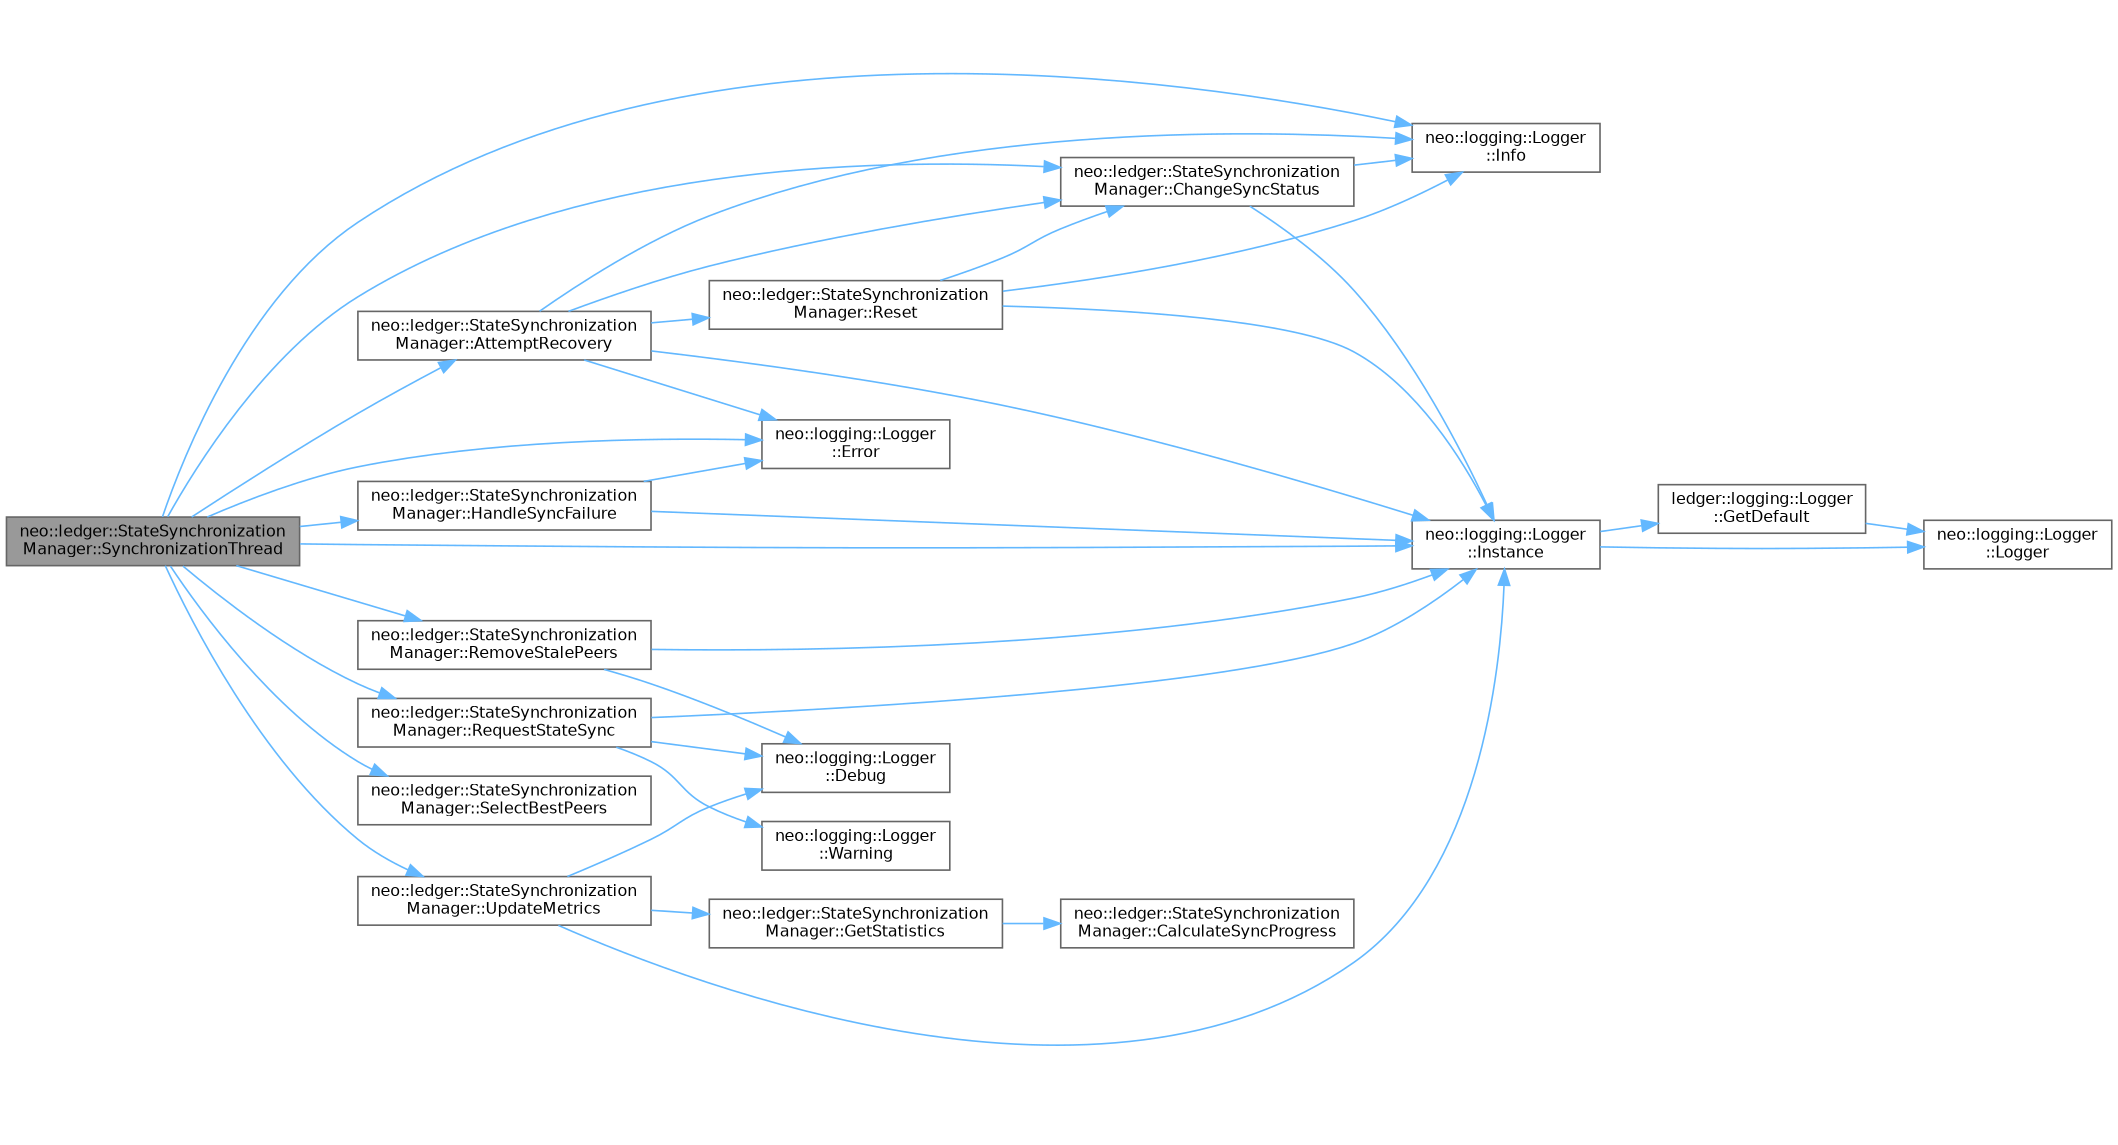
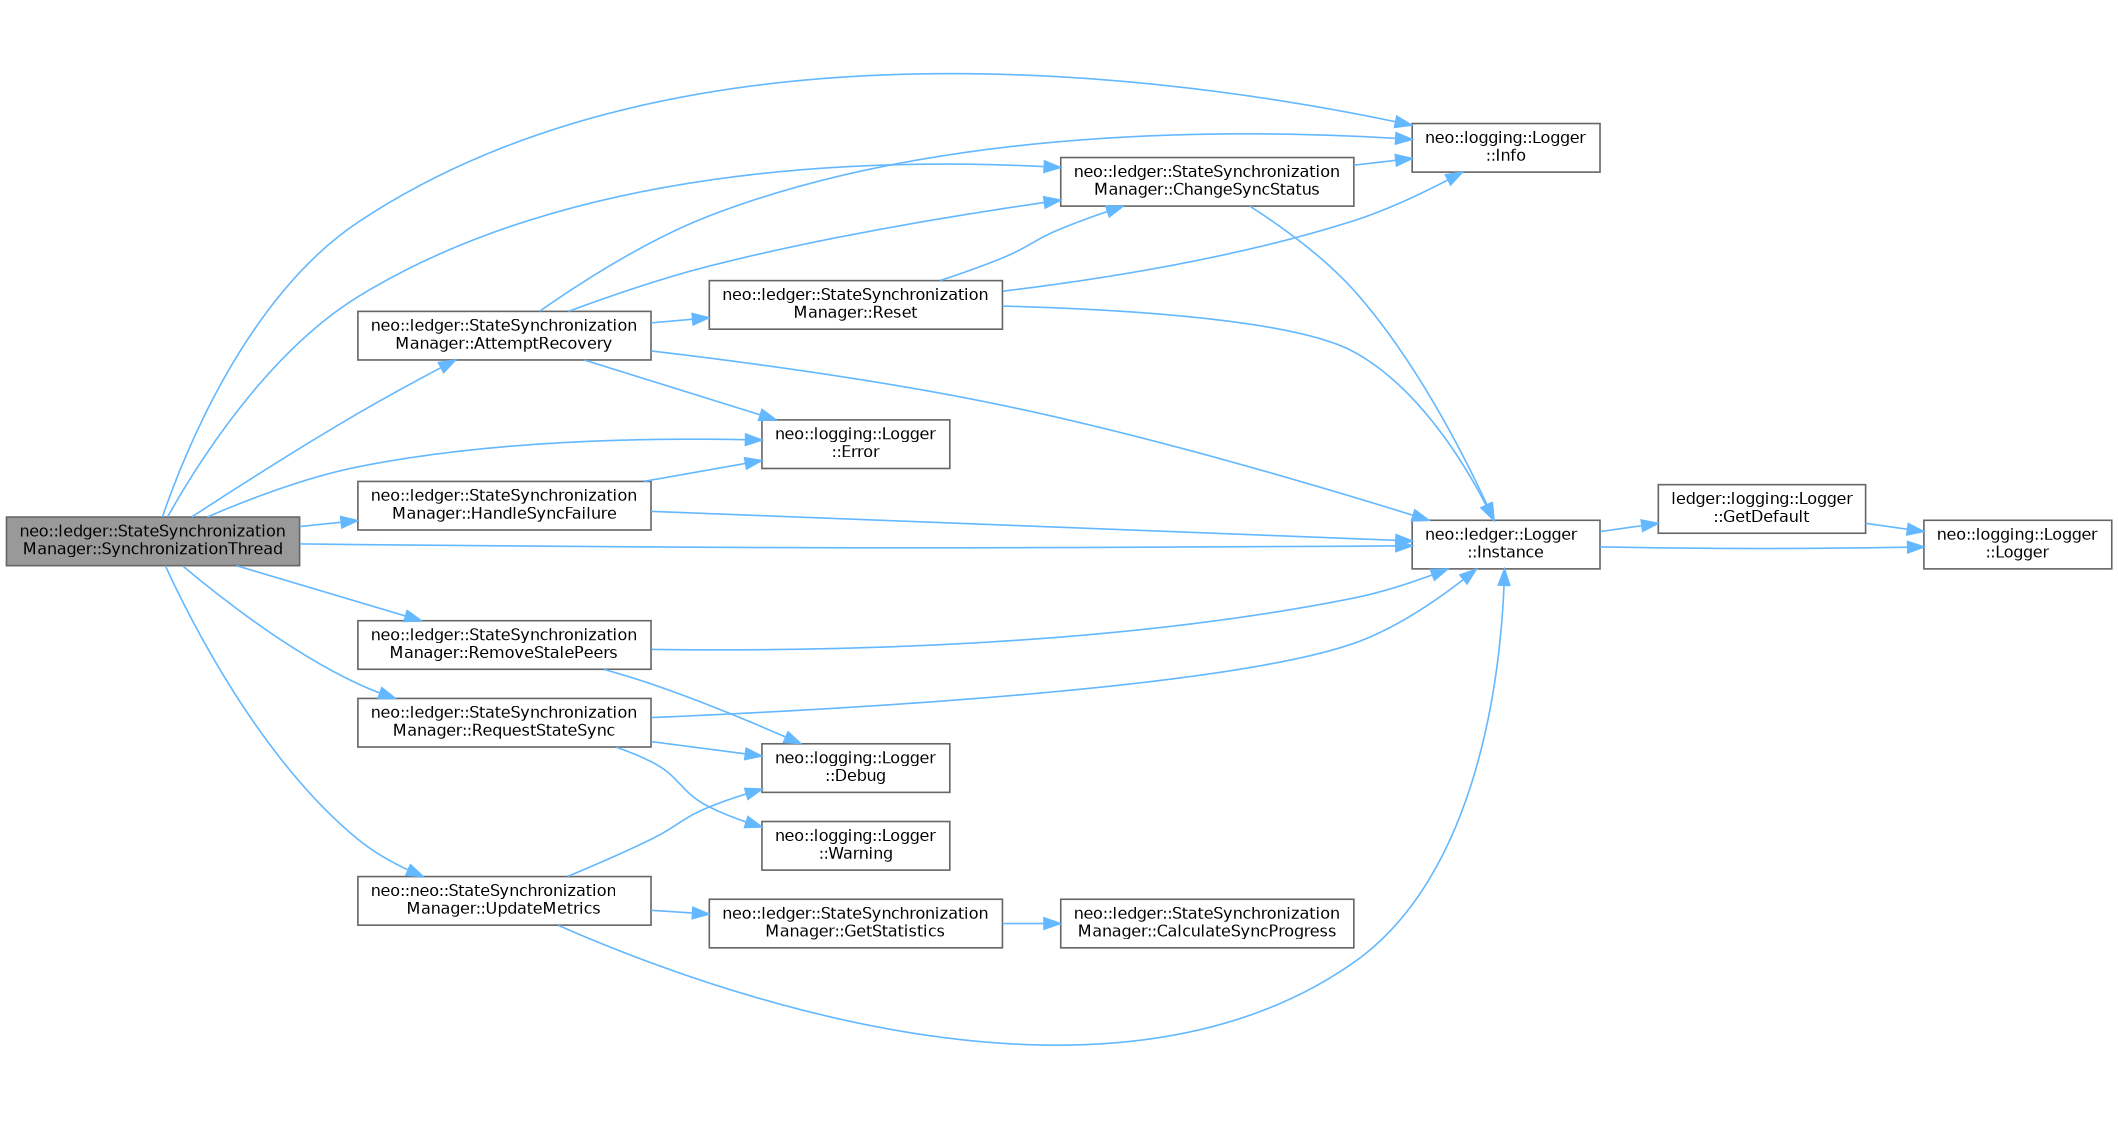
(1506, 545) -> (1506, 545)
(504, 800) -> none
(504, 901) -> (504, 901)
